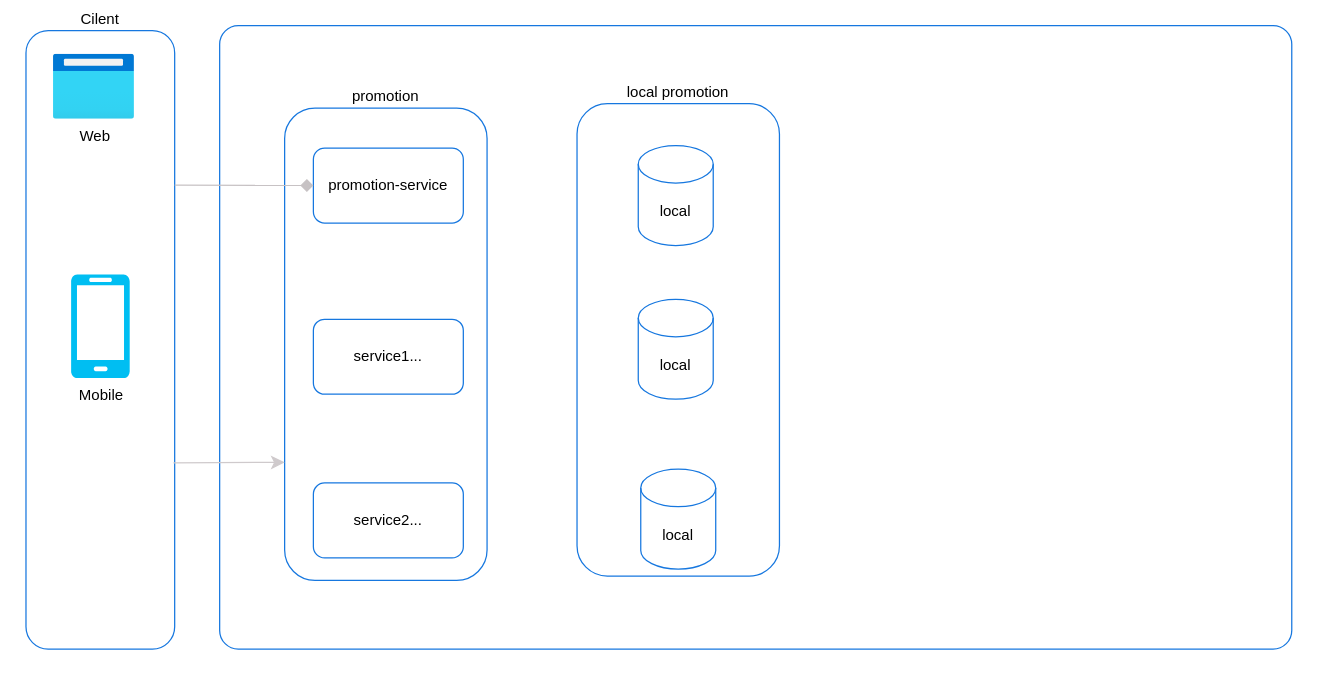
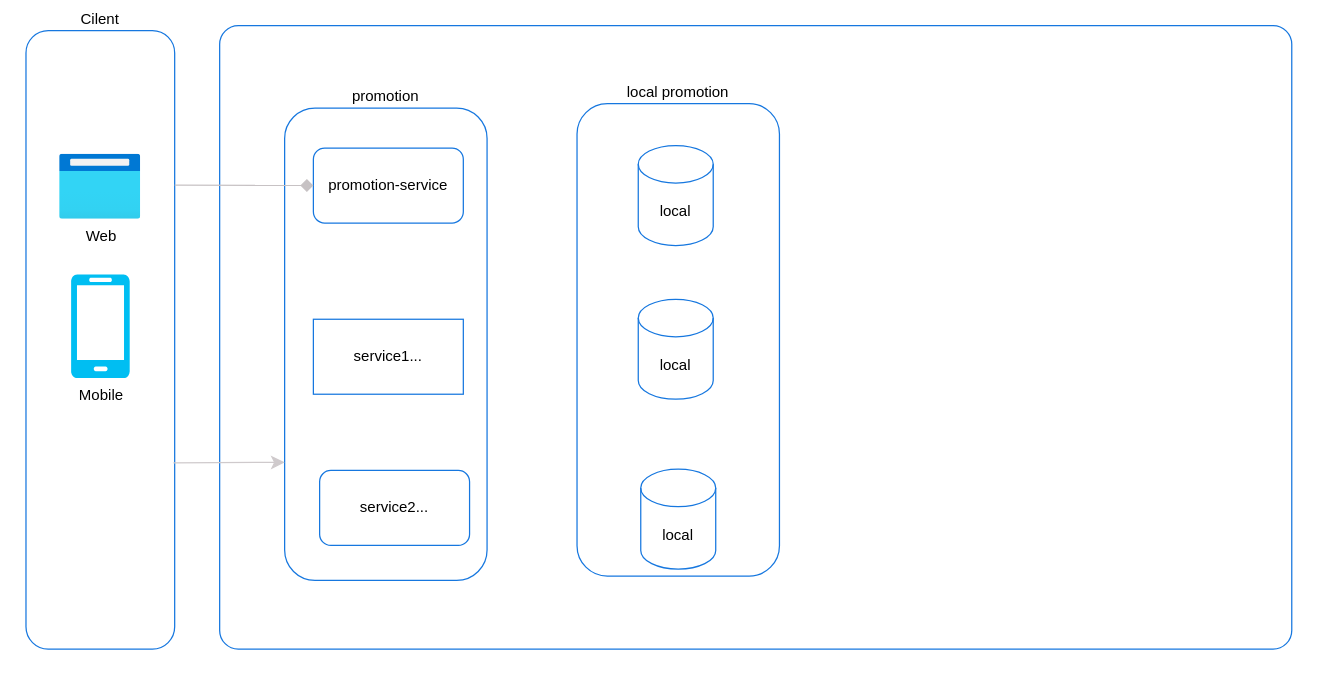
(94, 87) -> (100, 187)
(388, 357) -> (388, 357)
(388, 521) -> (394, 508)
